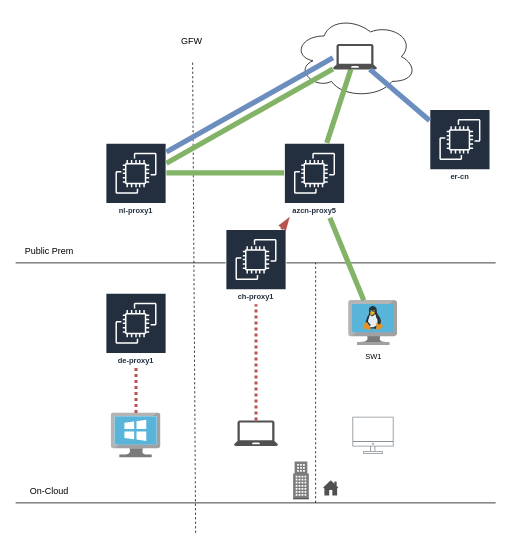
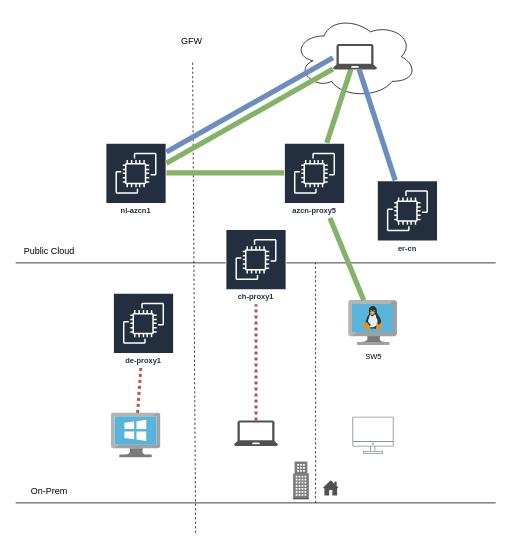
(460, 147) -> (407, 218)
(136, 210) -> (136, 210)
(282, 228) -> none
(49, 252) -> (49, 252)
(136, 330) -> (143, 330)
(374, 356) -> (374, 356)
(49, 492) -> (49, 492)
